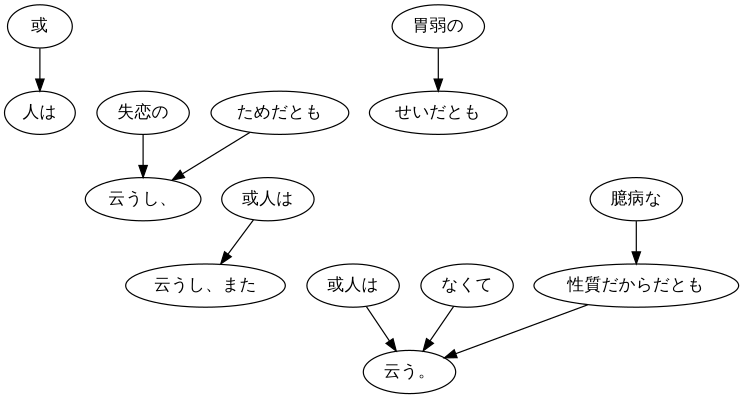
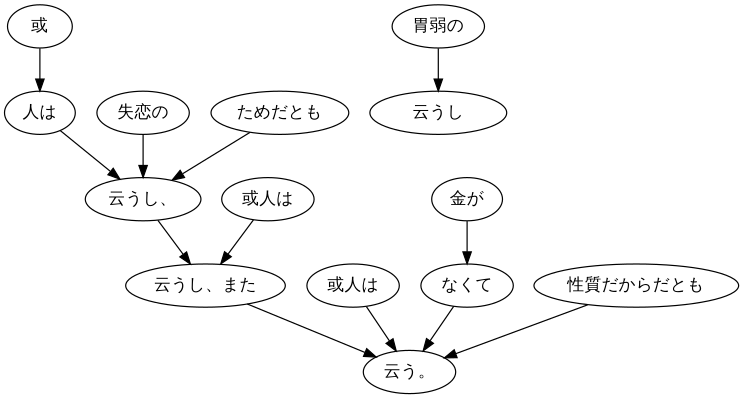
(438, 113) -> (438, 113)
none -> (85, 151)
none -> (467, 199)
(636, 199) -> none
none -> (170, 237)
none -> (306, 328)
